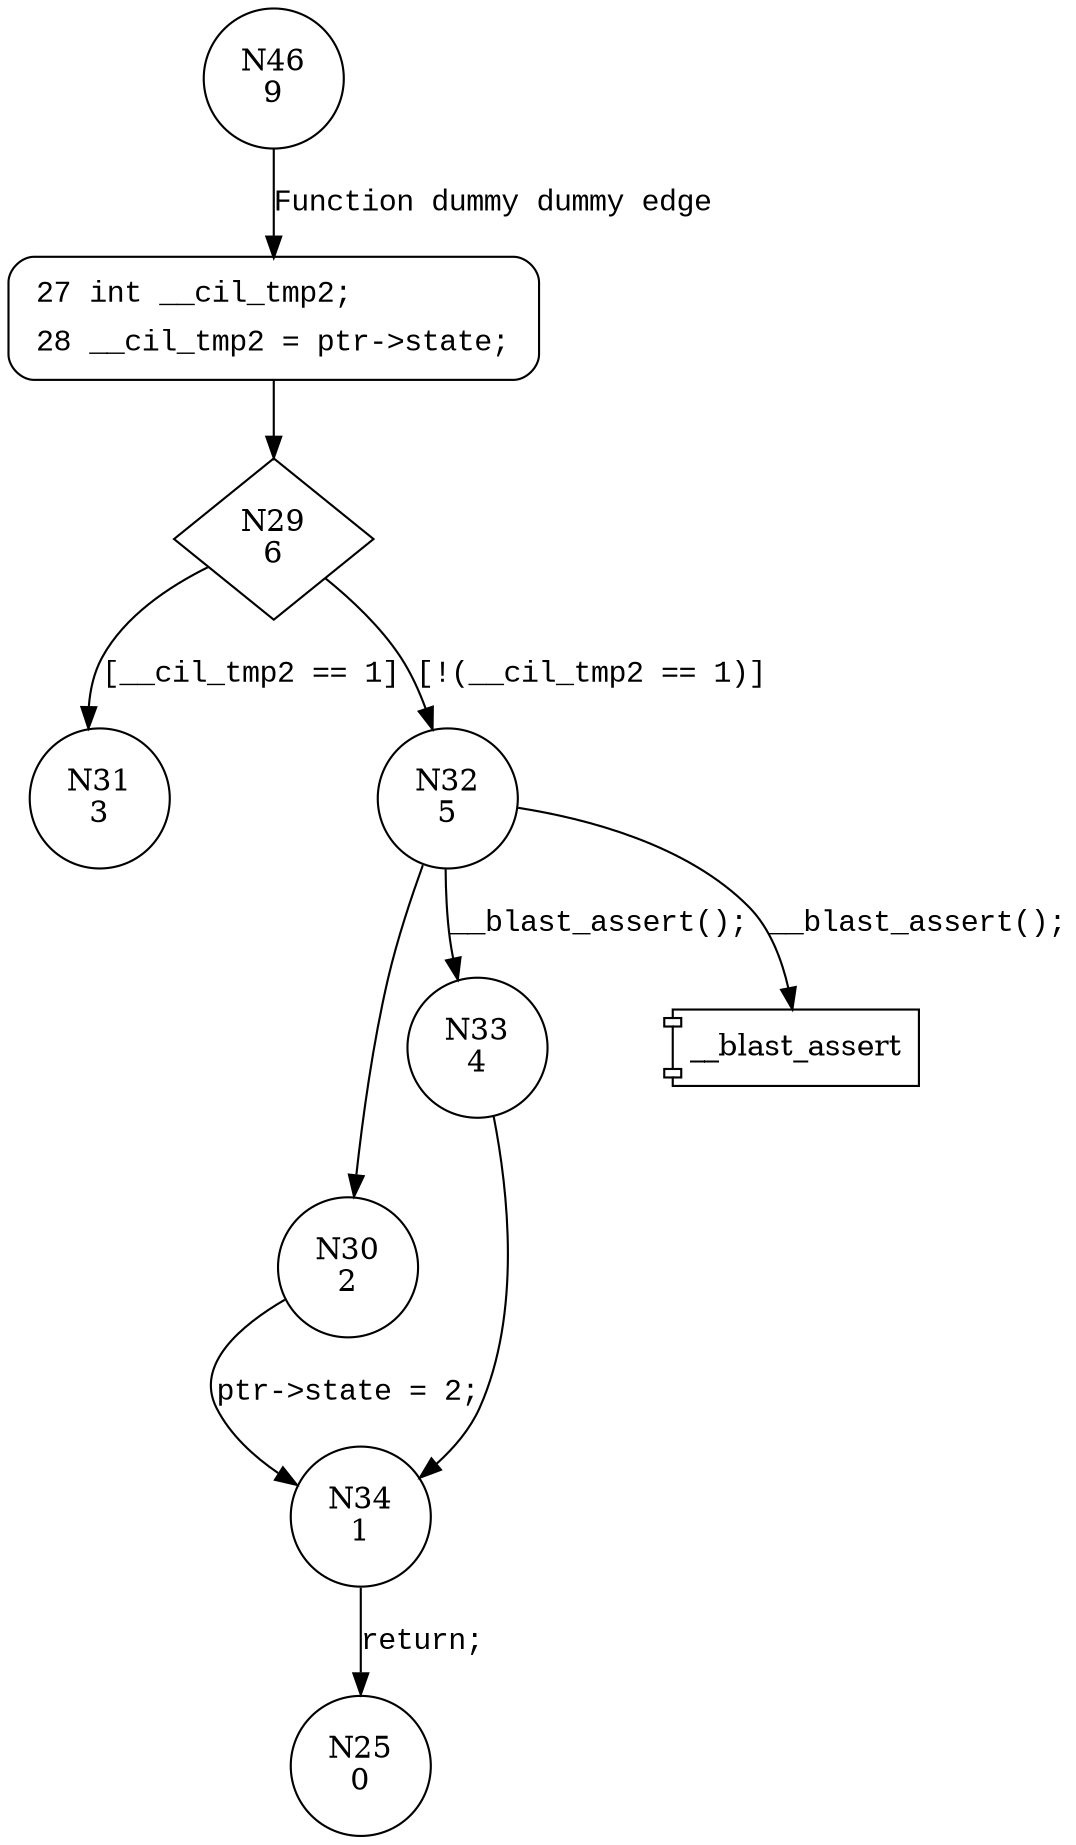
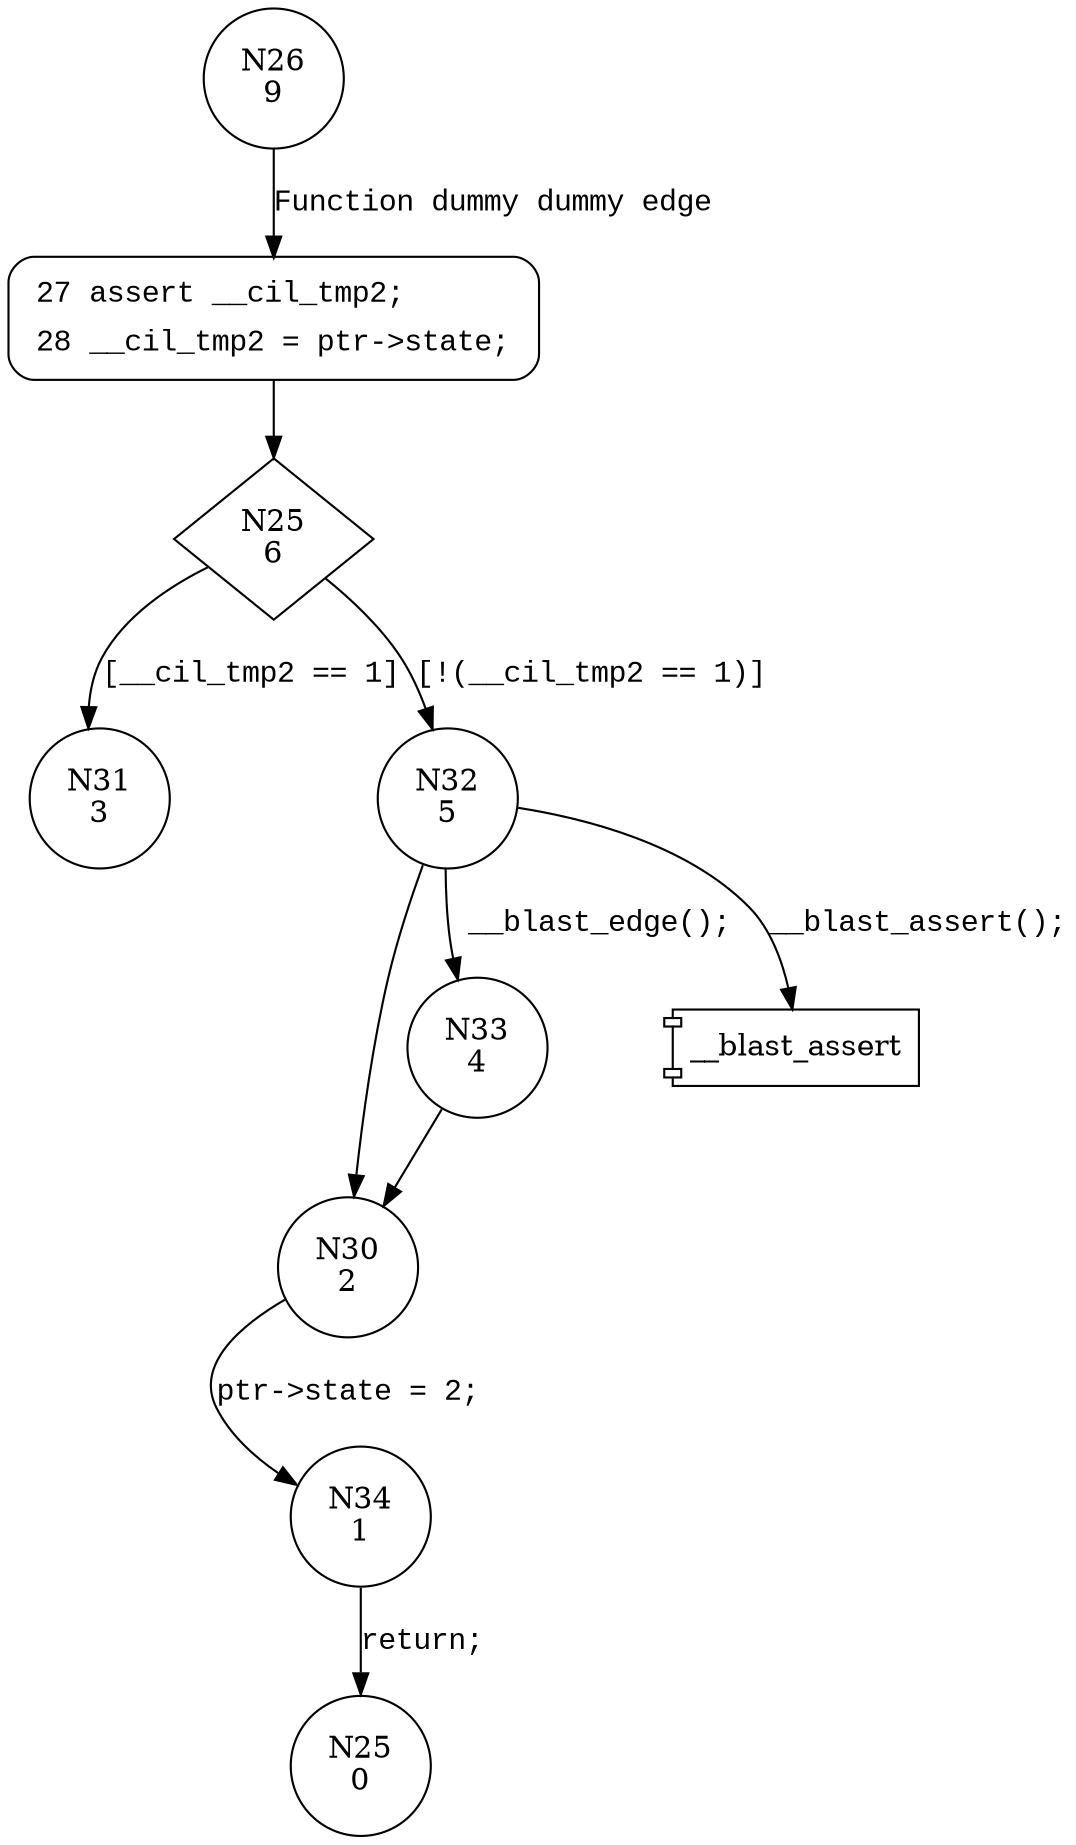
(274, 79) -> (274, 79)
(221, 293) -> (247, 293)
(274, 539) -> (274, 539)
(600, 923) -> (600, 923)
(506, 1299) -> (418, 1149)
